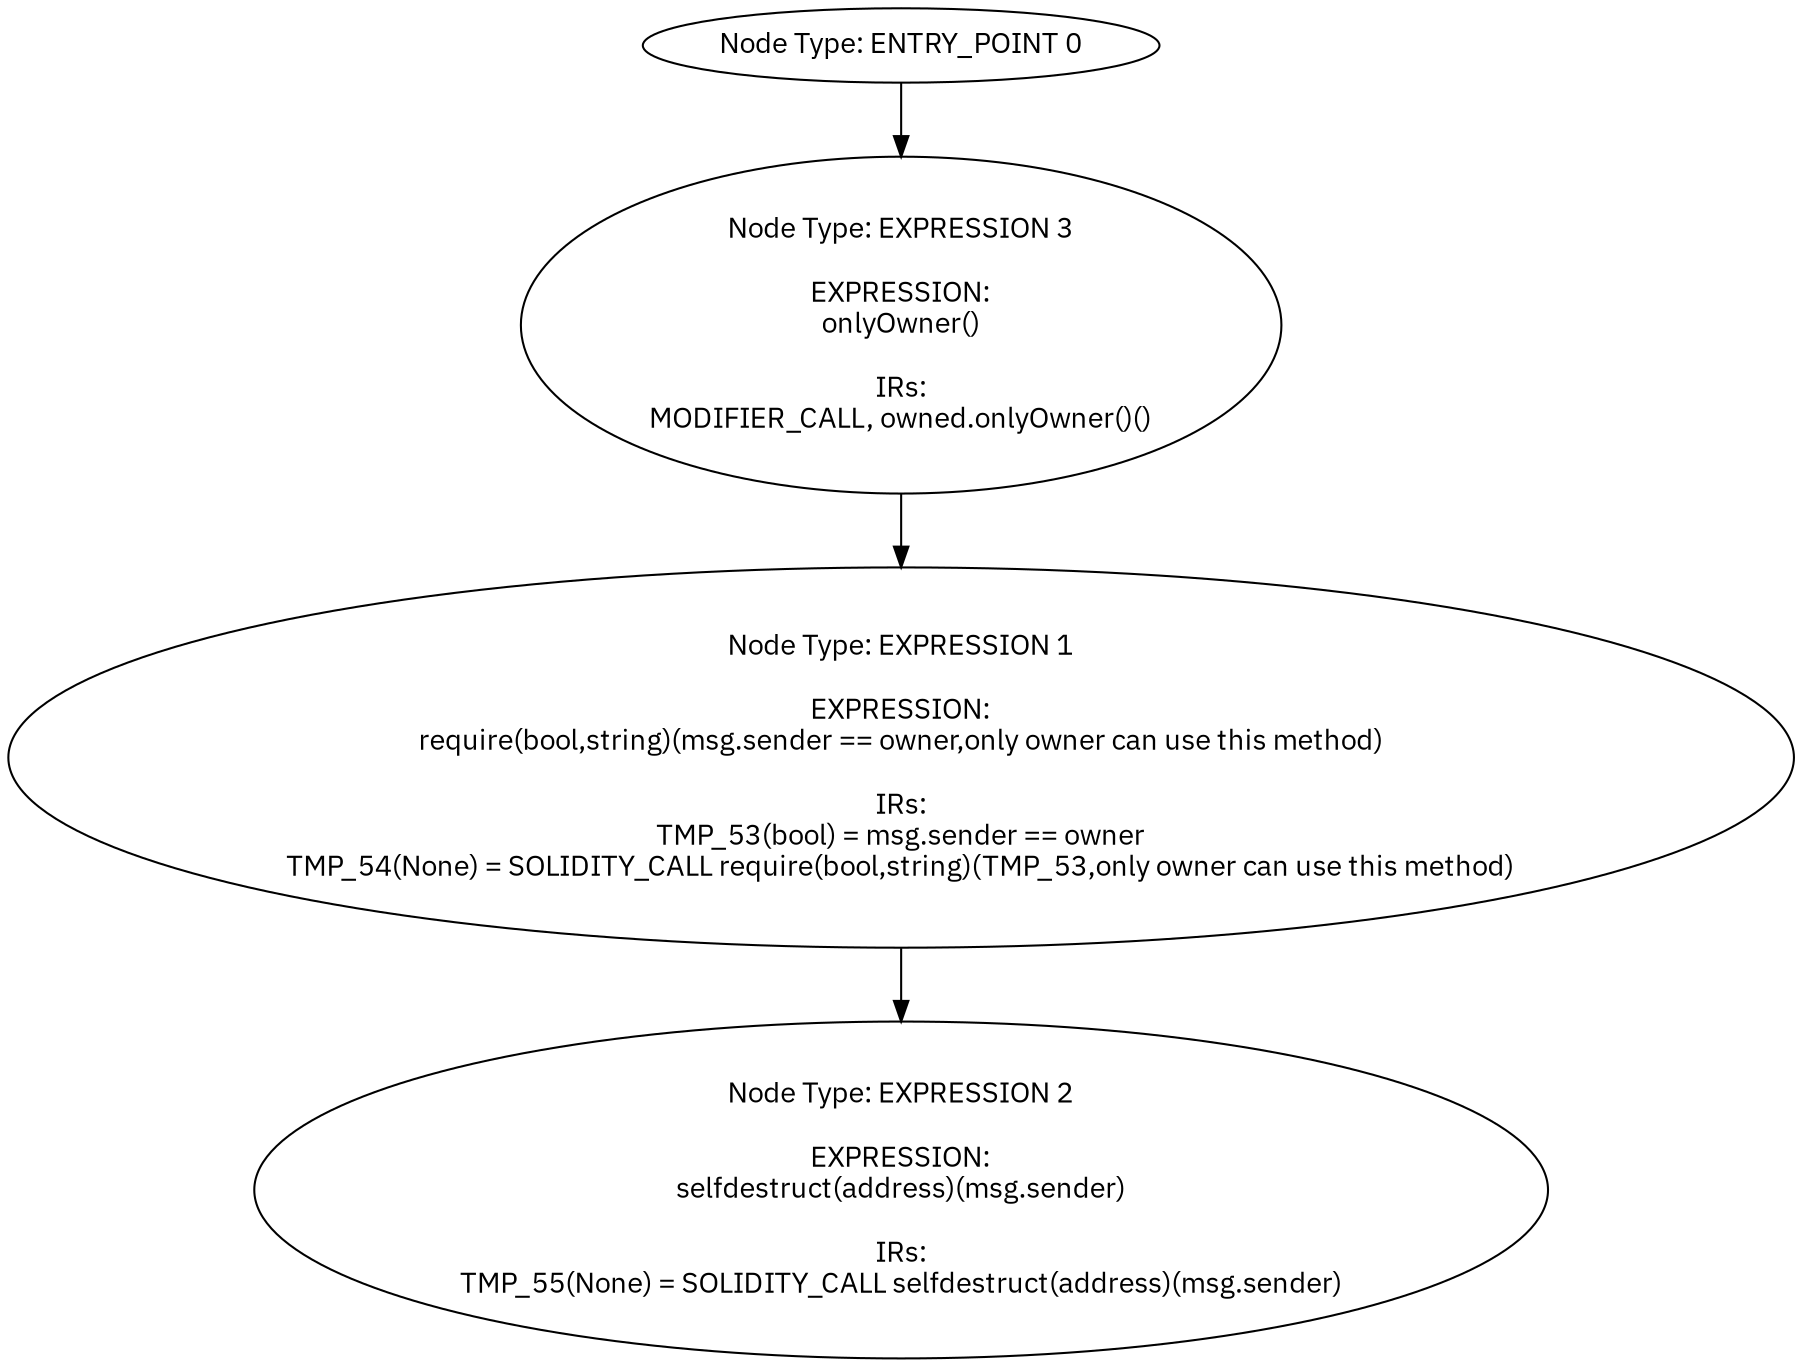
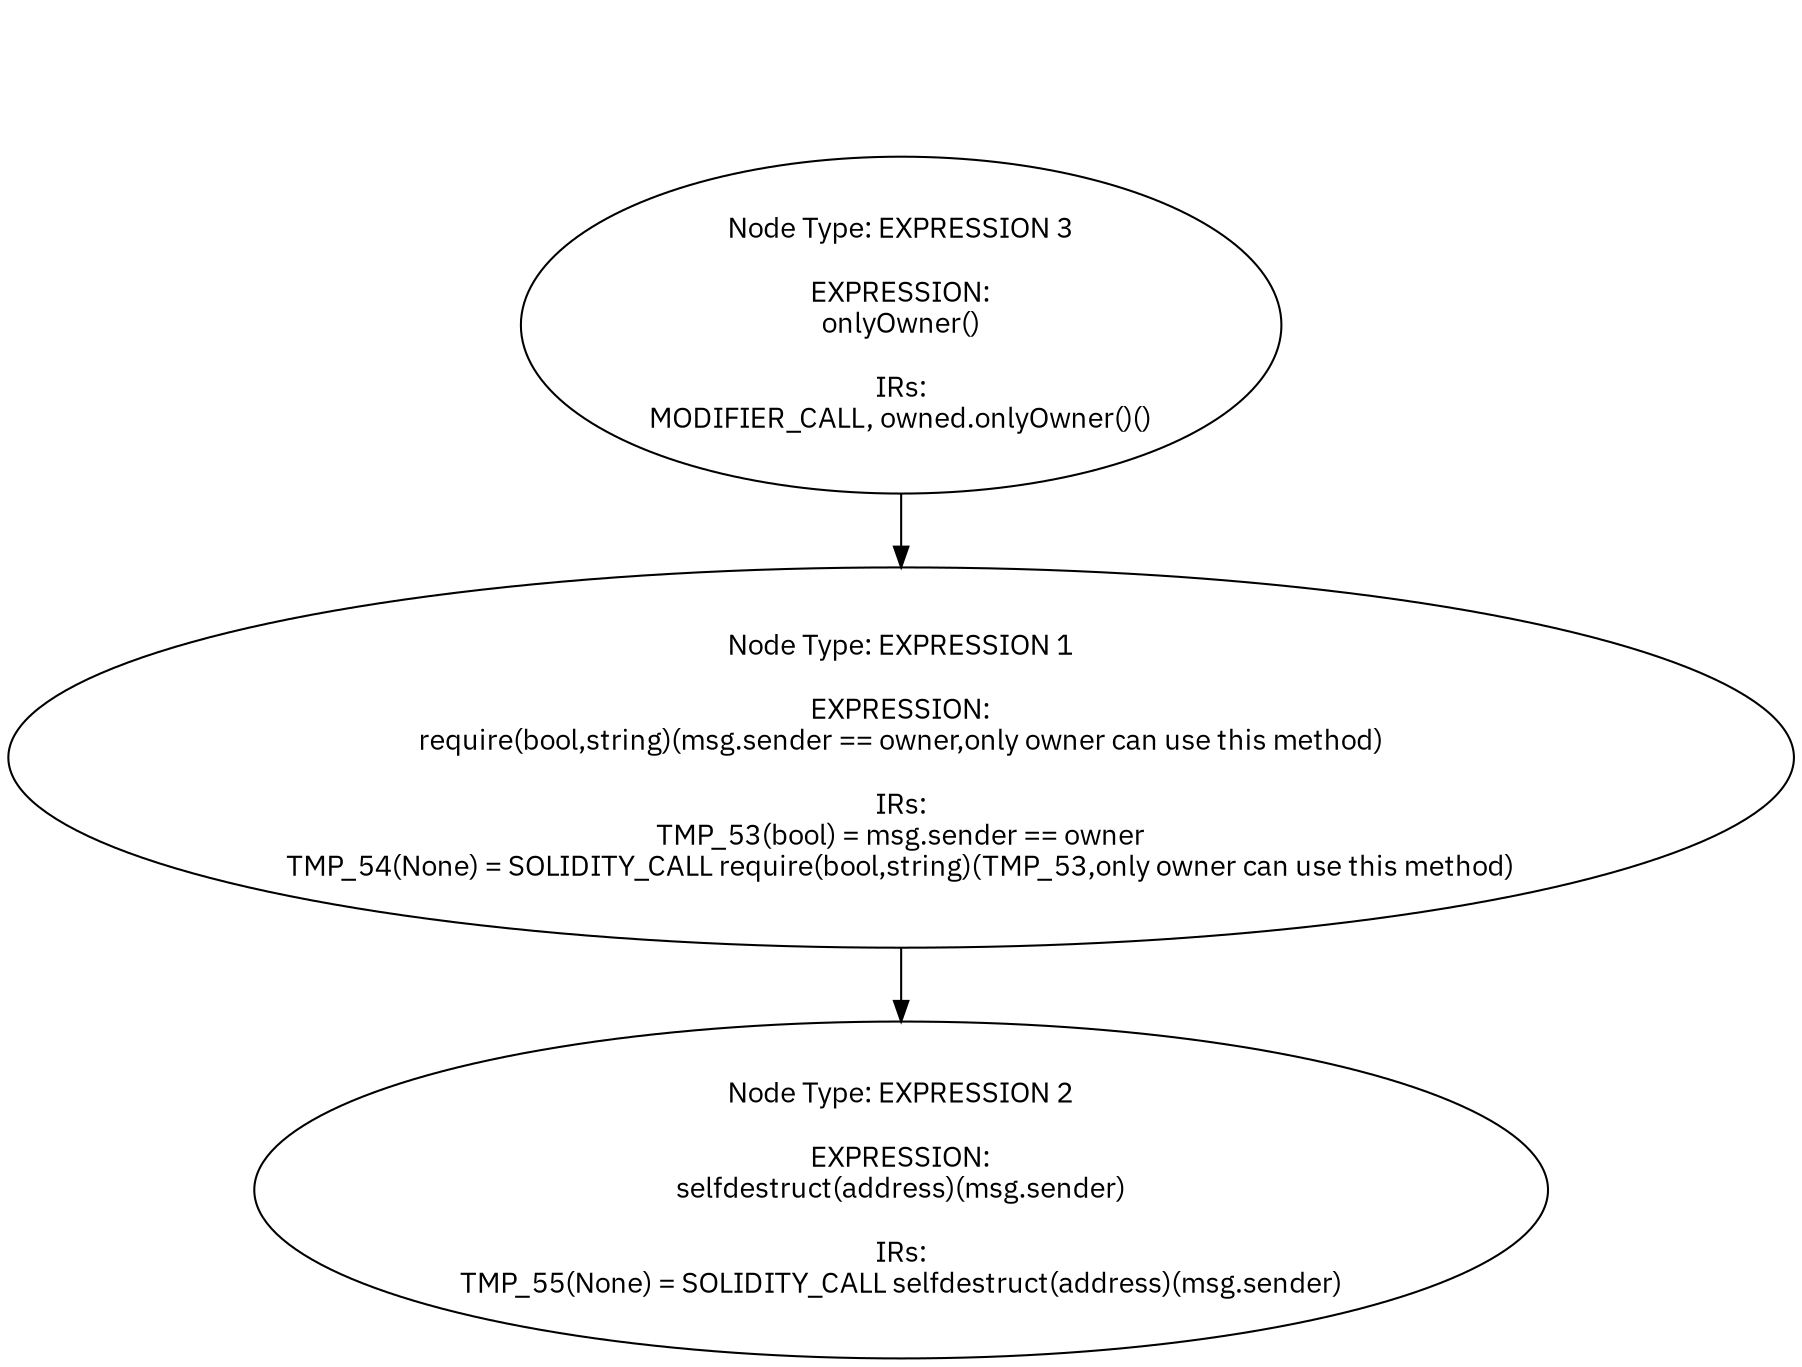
(901, 45) -> none
